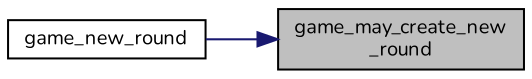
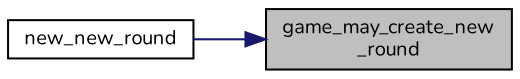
(107, 39) -> (101, 39)
